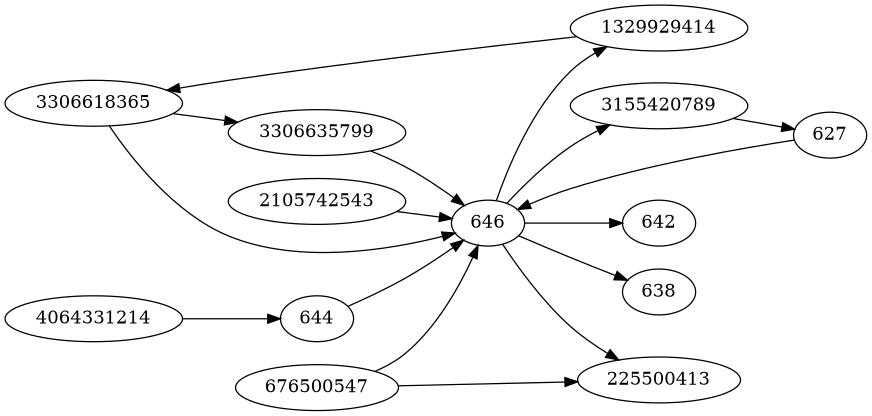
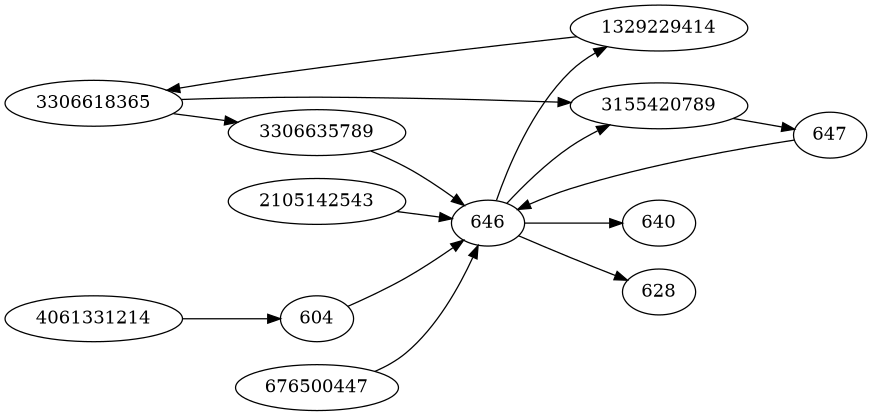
(659, 28) -> (659, 28)
(317, 133) -> (317, 133)
(830, 135) -> (830, 135)
(317, 201) -> (317, 201)
(659, 223) -> (659, 223)
(254, 244) -> (370, 98)
(659, 292) -> (659, 292)
(94, 319) -> (94, 319)
(317, 319) -> (317, 319)
(659, 380) -> none
(317, 388) -> (317, 388)
